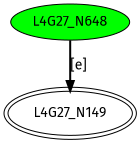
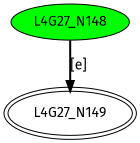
(70, 22) -> (70, 22)
